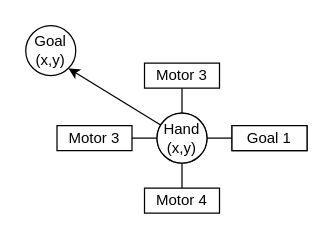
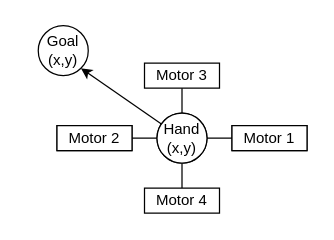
(51, 51) -> (63, 51)
none -> (94, 138)
(269, 138) -> (269, 138)
